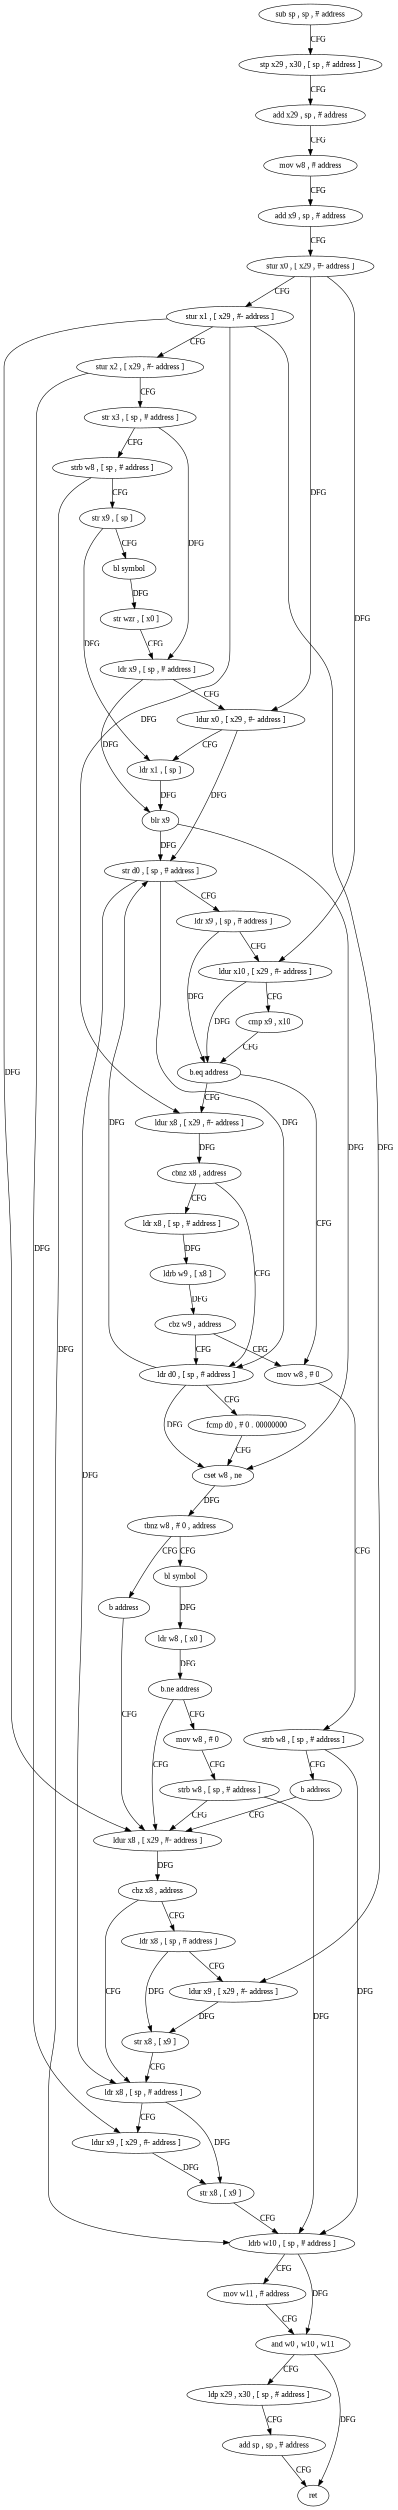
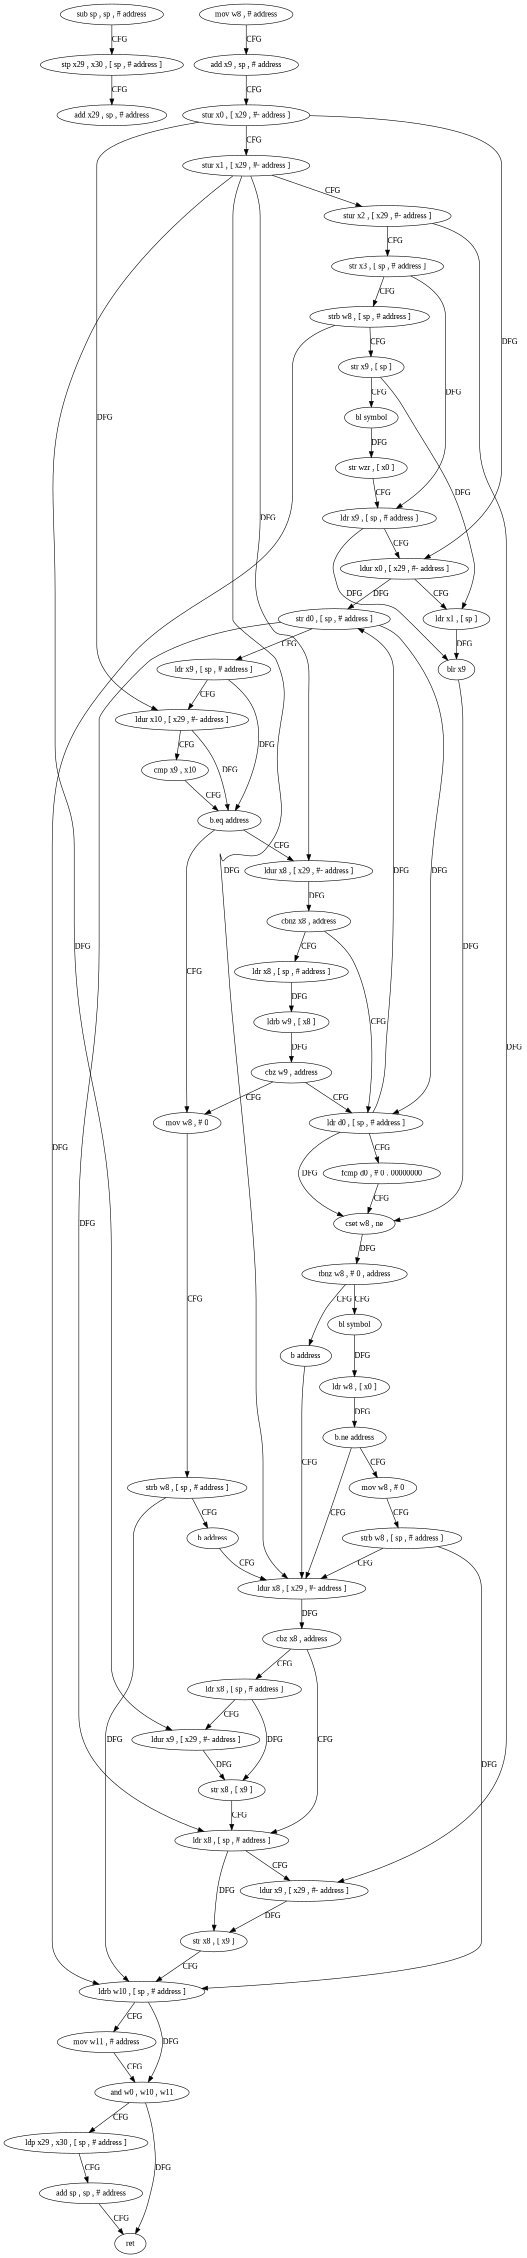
(310, 138) -> none
(160, 843) -> none
